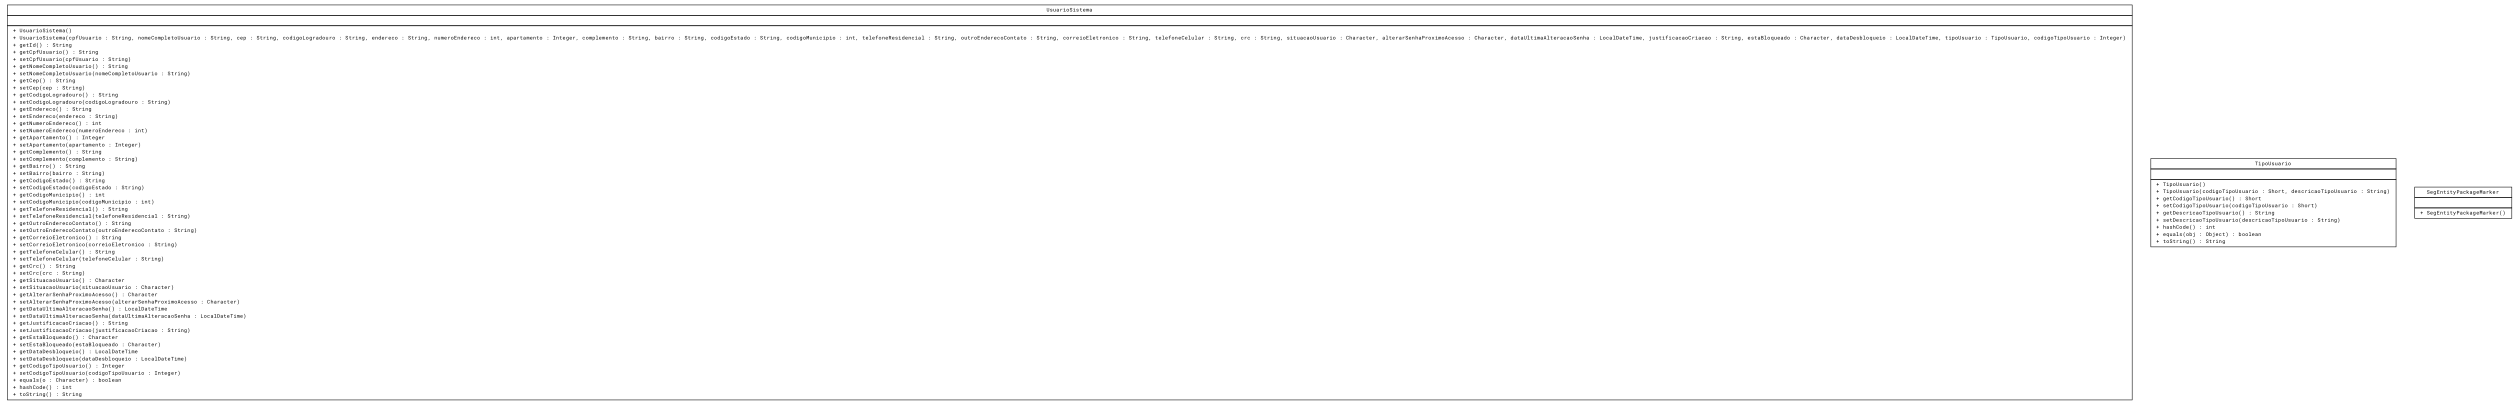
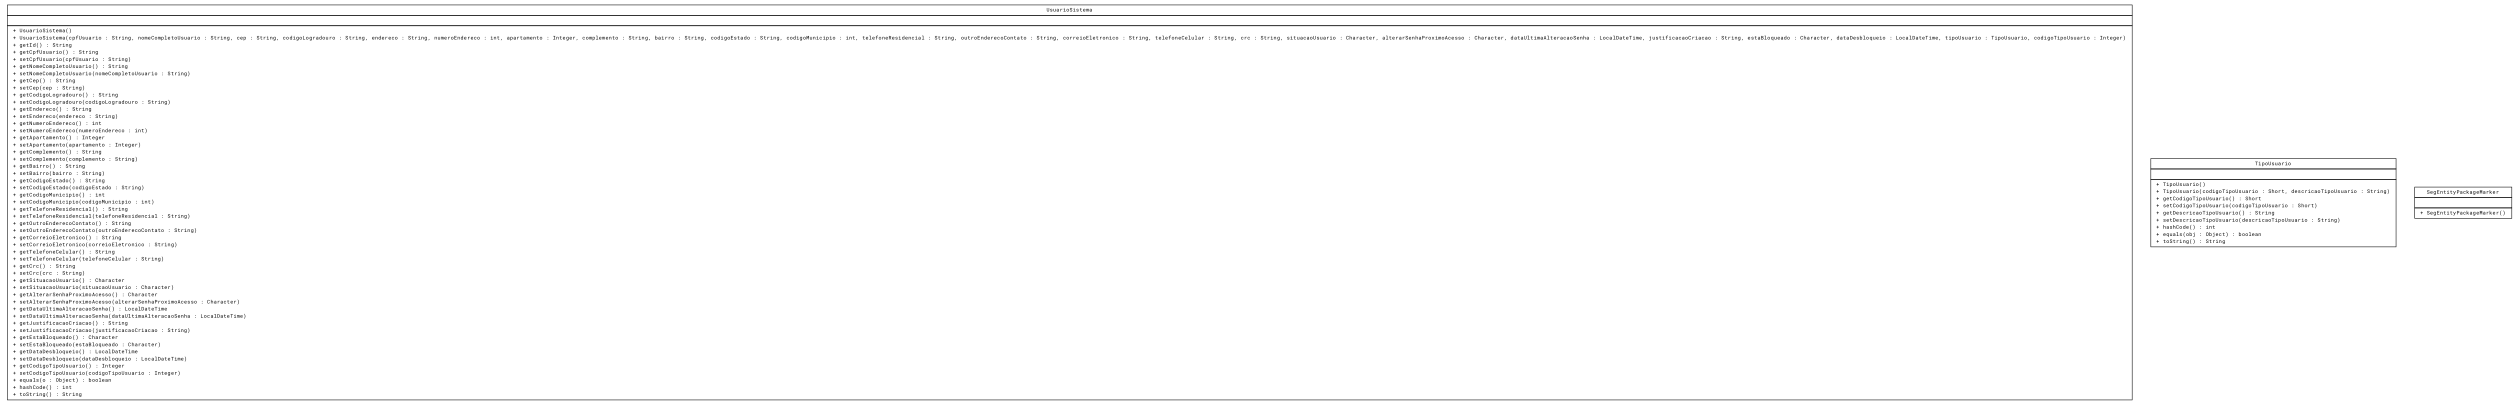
(67, 380) -> (63, 380)
